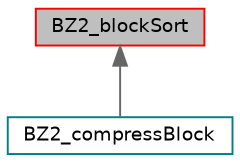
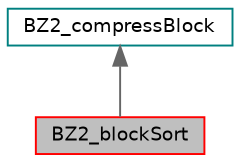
(120, 91) -> (120, 91)
